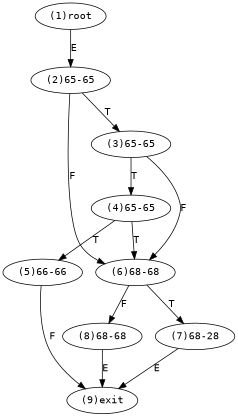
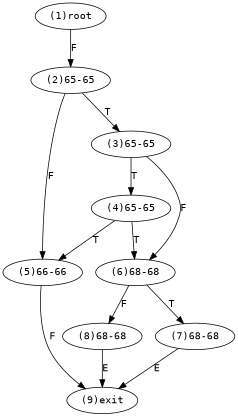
(74, 48) -> (74, 48)
(69, 182) -> (48, 171)
(195, 336) -> (195, 336)
